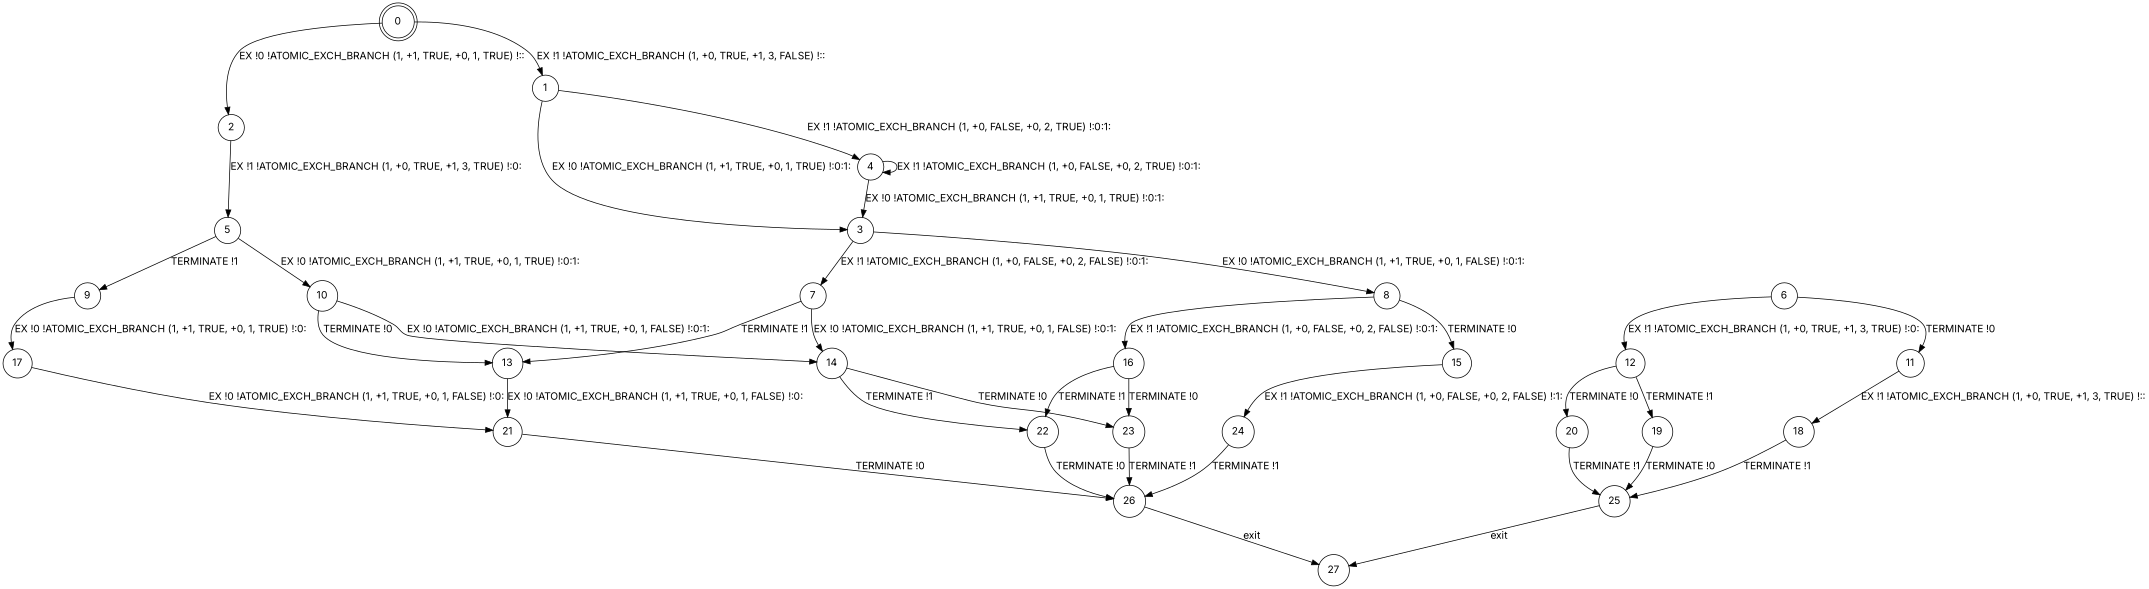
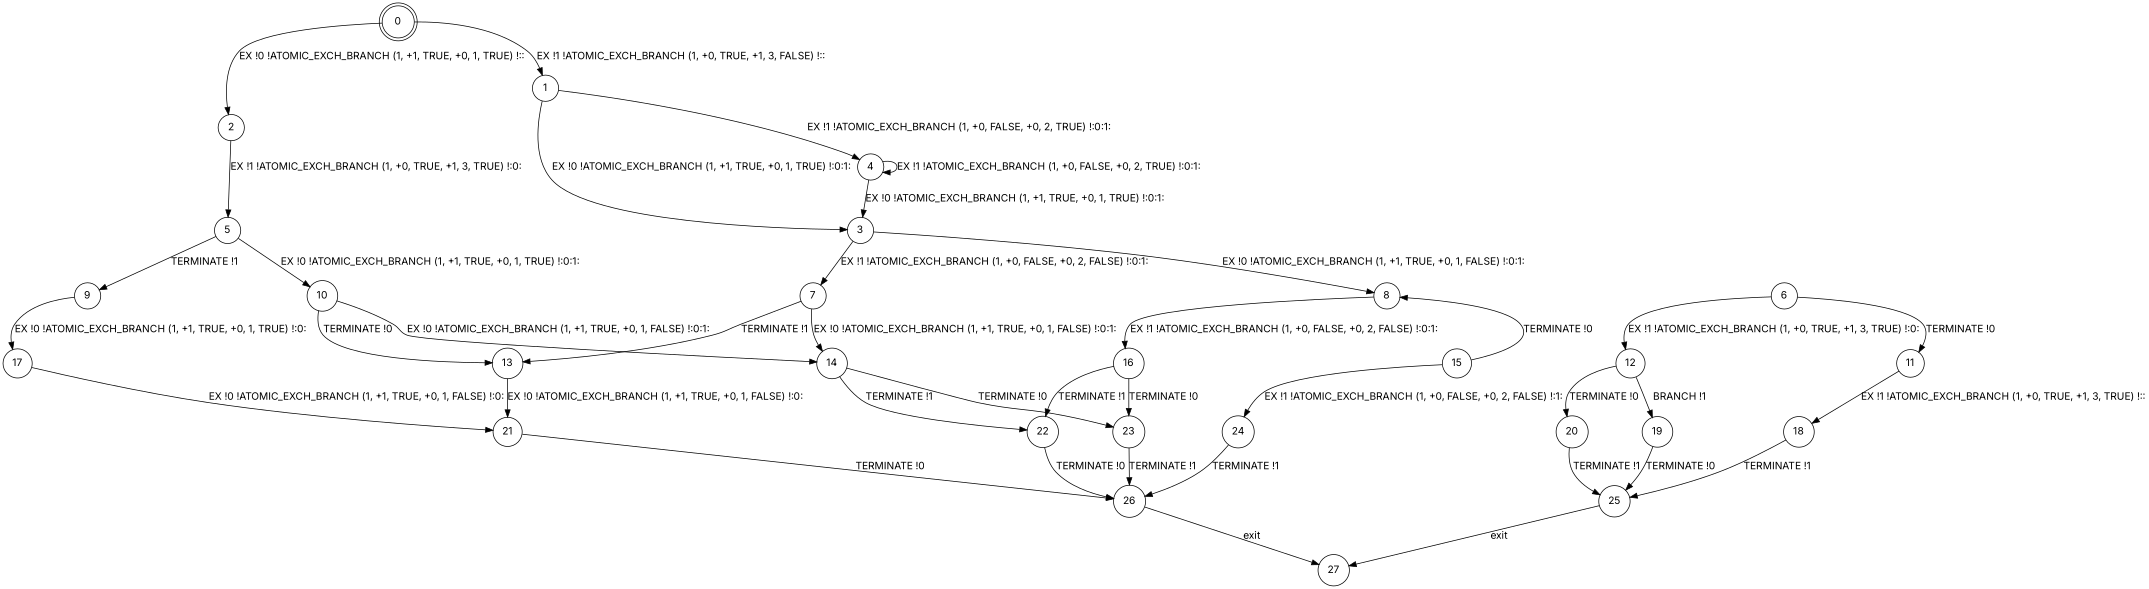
(1430, 315) -> (1500, 313)
(1680, 397) -> (1680, 397)
